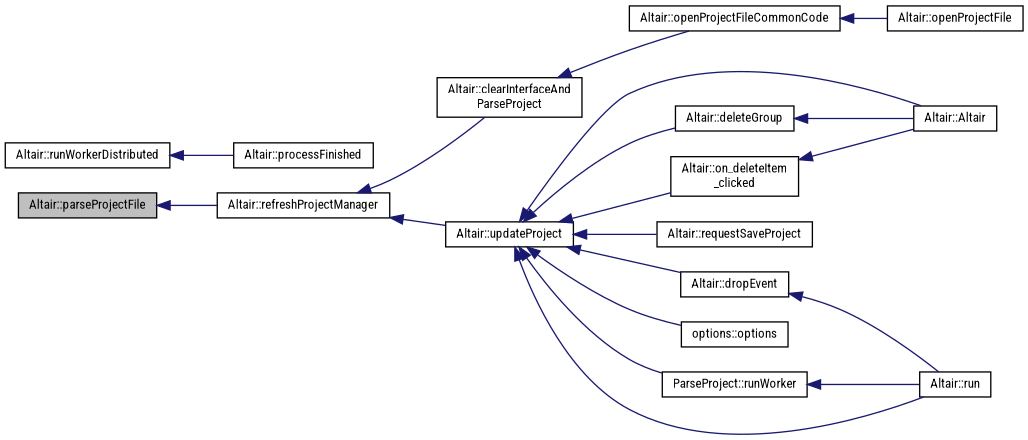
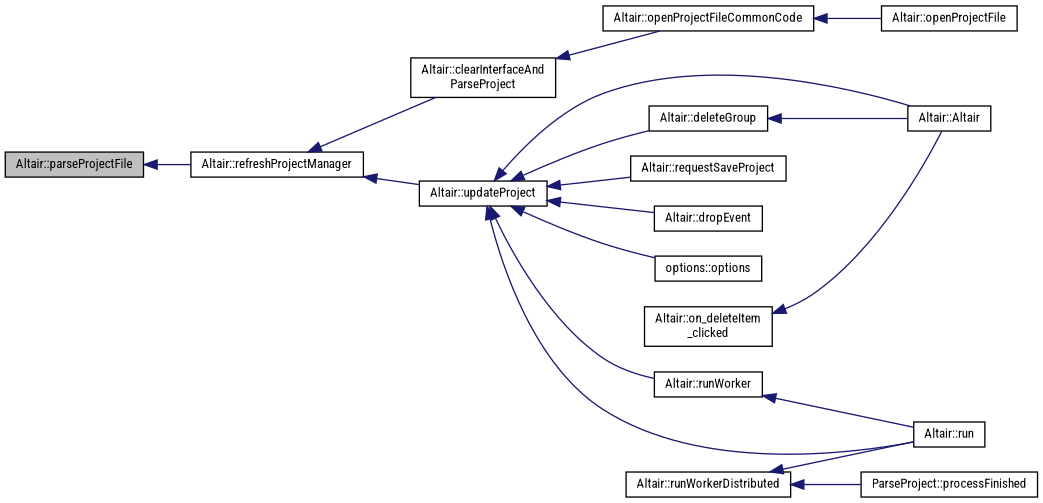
(303, 155) -> (949, 485)
(622, 206) -> none
(874, 327) -> (819, 462)
(735, 384) -> (708, 384)
